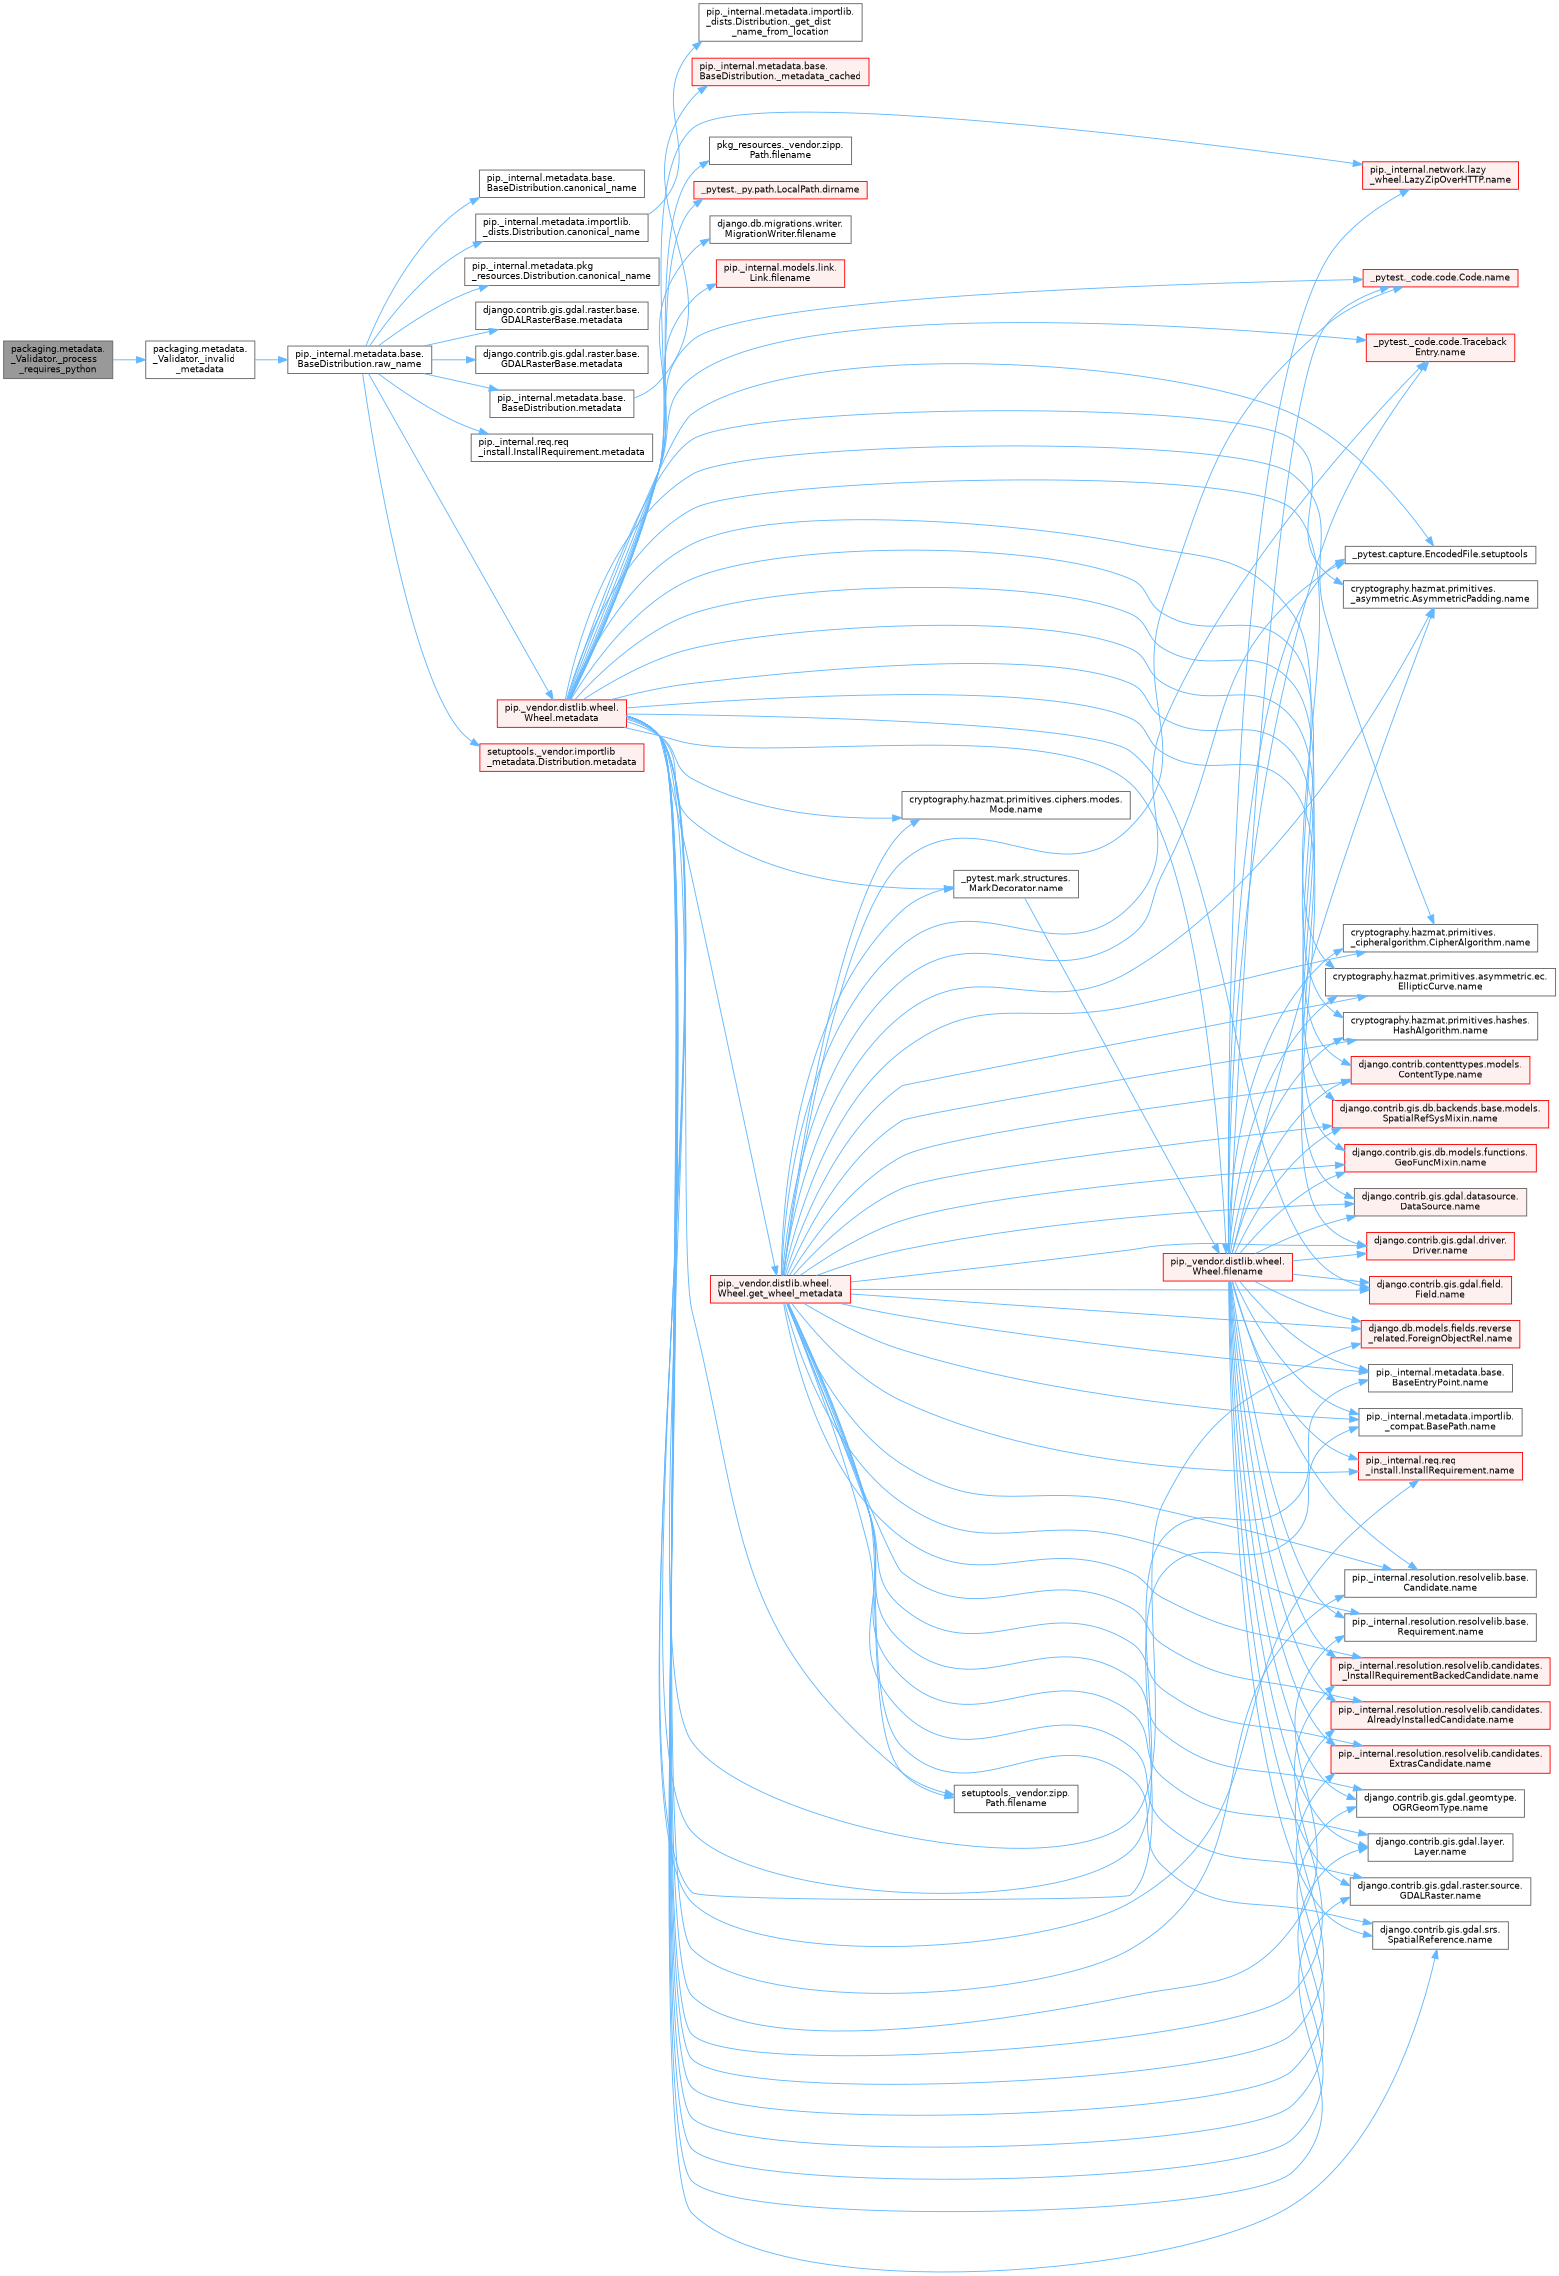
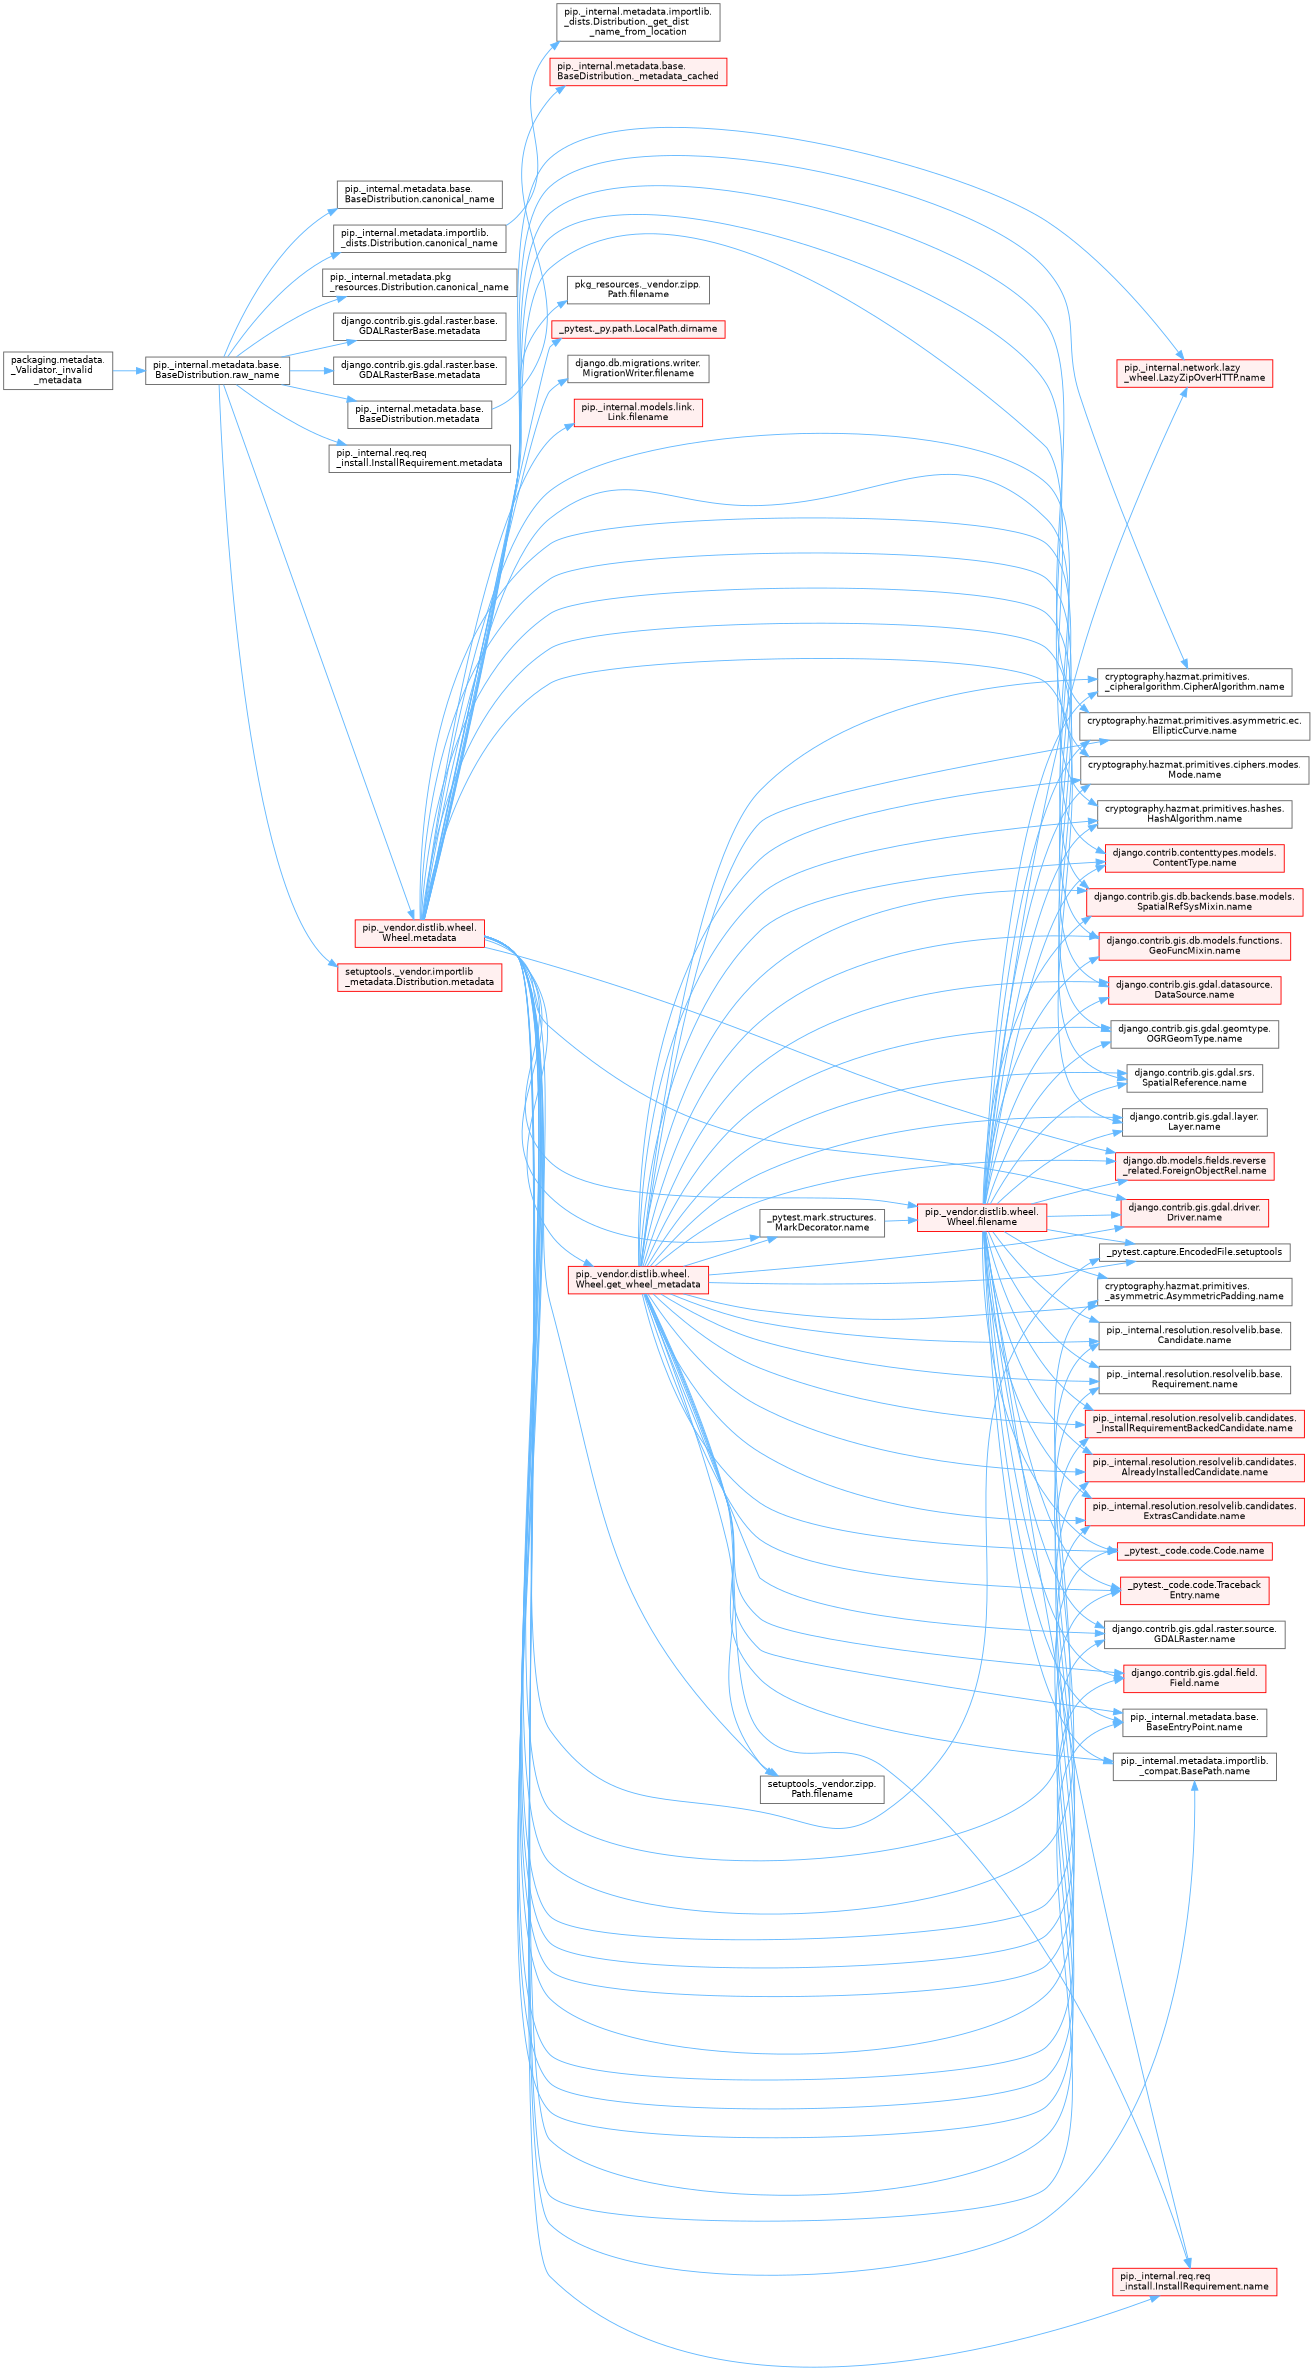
(58, 360) -> none
none -> (1033, 896)
(1441, 1202) -> (1195, 990)
